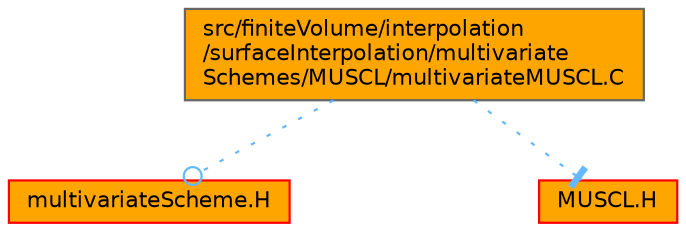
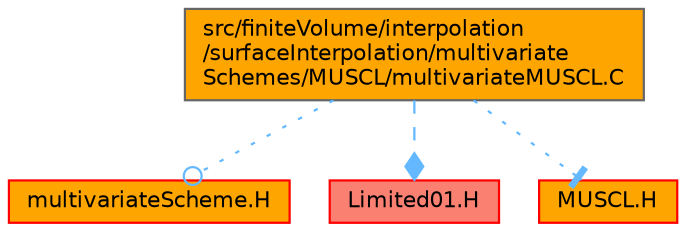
none -> (414, 202)
